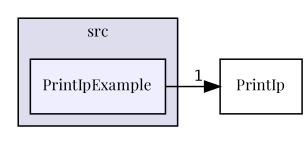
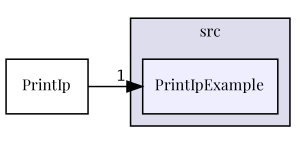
(187, 87) -> (108, 87)
